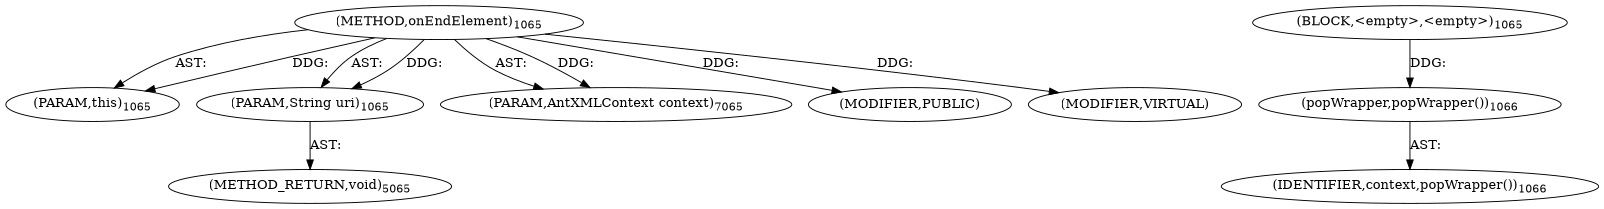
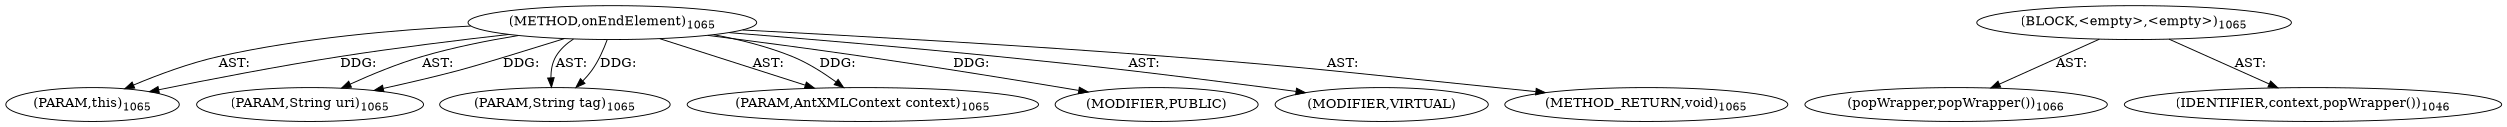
(897, 64) -> (1146, 64)
(1430, 64) -> (2074, 64)
(729, 103) -> (976, 103)
none -> (555, 105)
(310, 141) -> (1140, 54)
(1410, 141) -> (2219, 62)
(397, 185) -> (1733, 103)
(1533, 185) -> (2436, 103)
